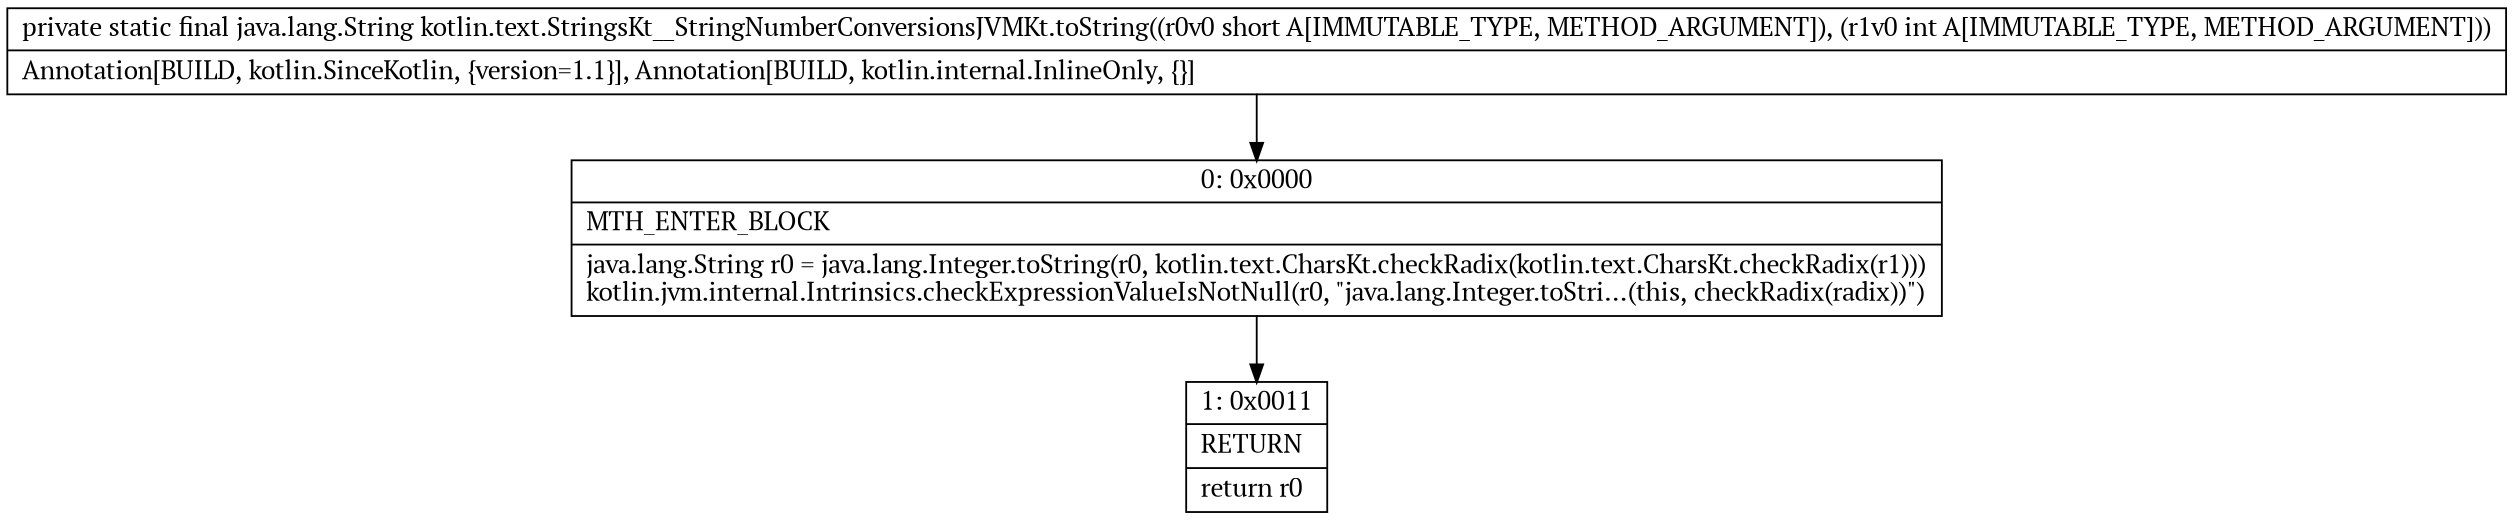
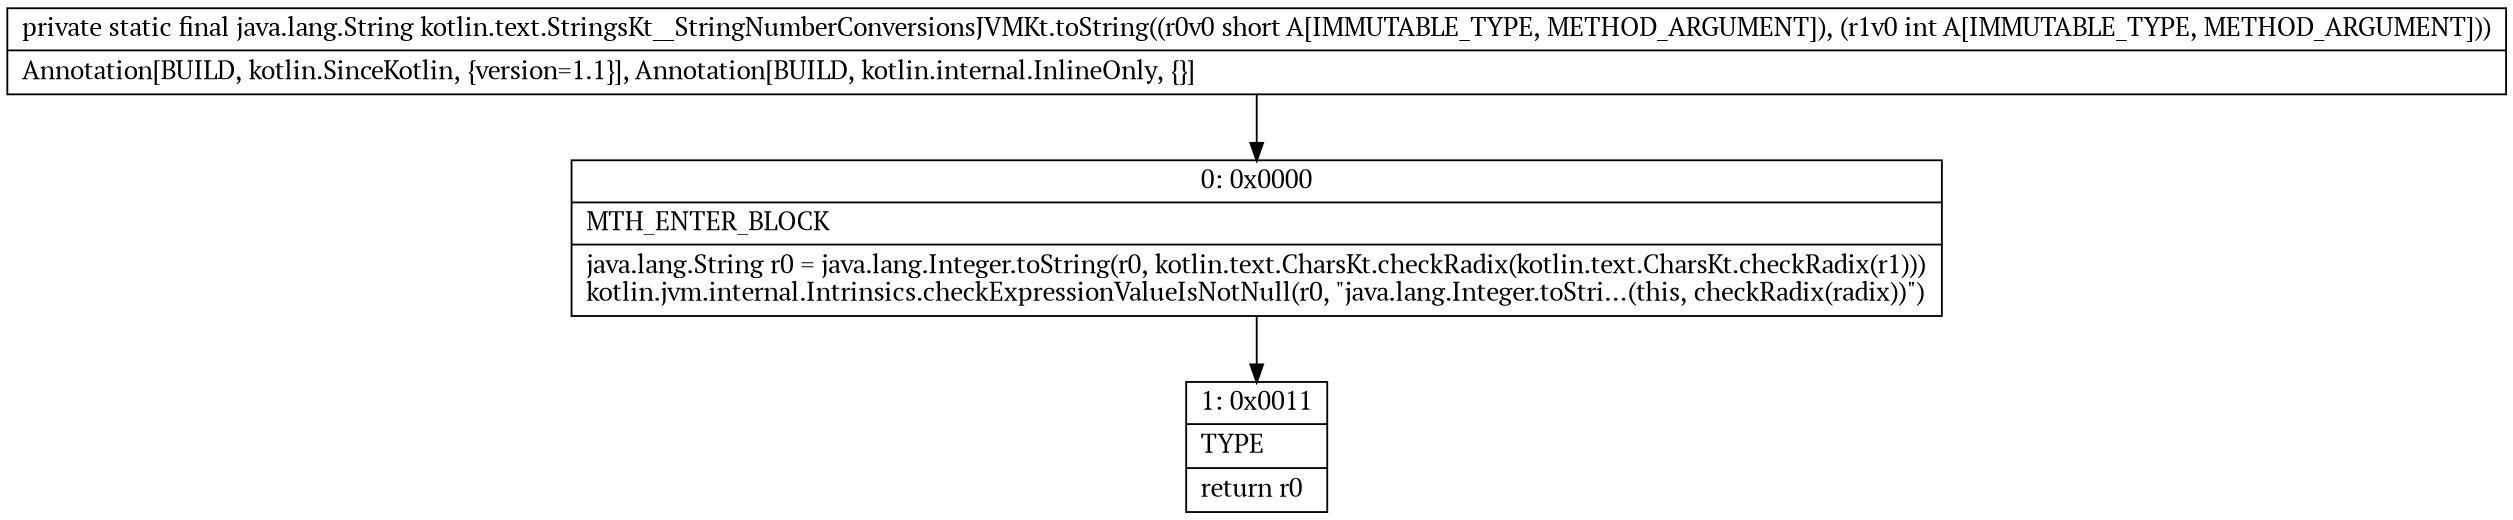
(1252, 445) -> (1233, 445)
